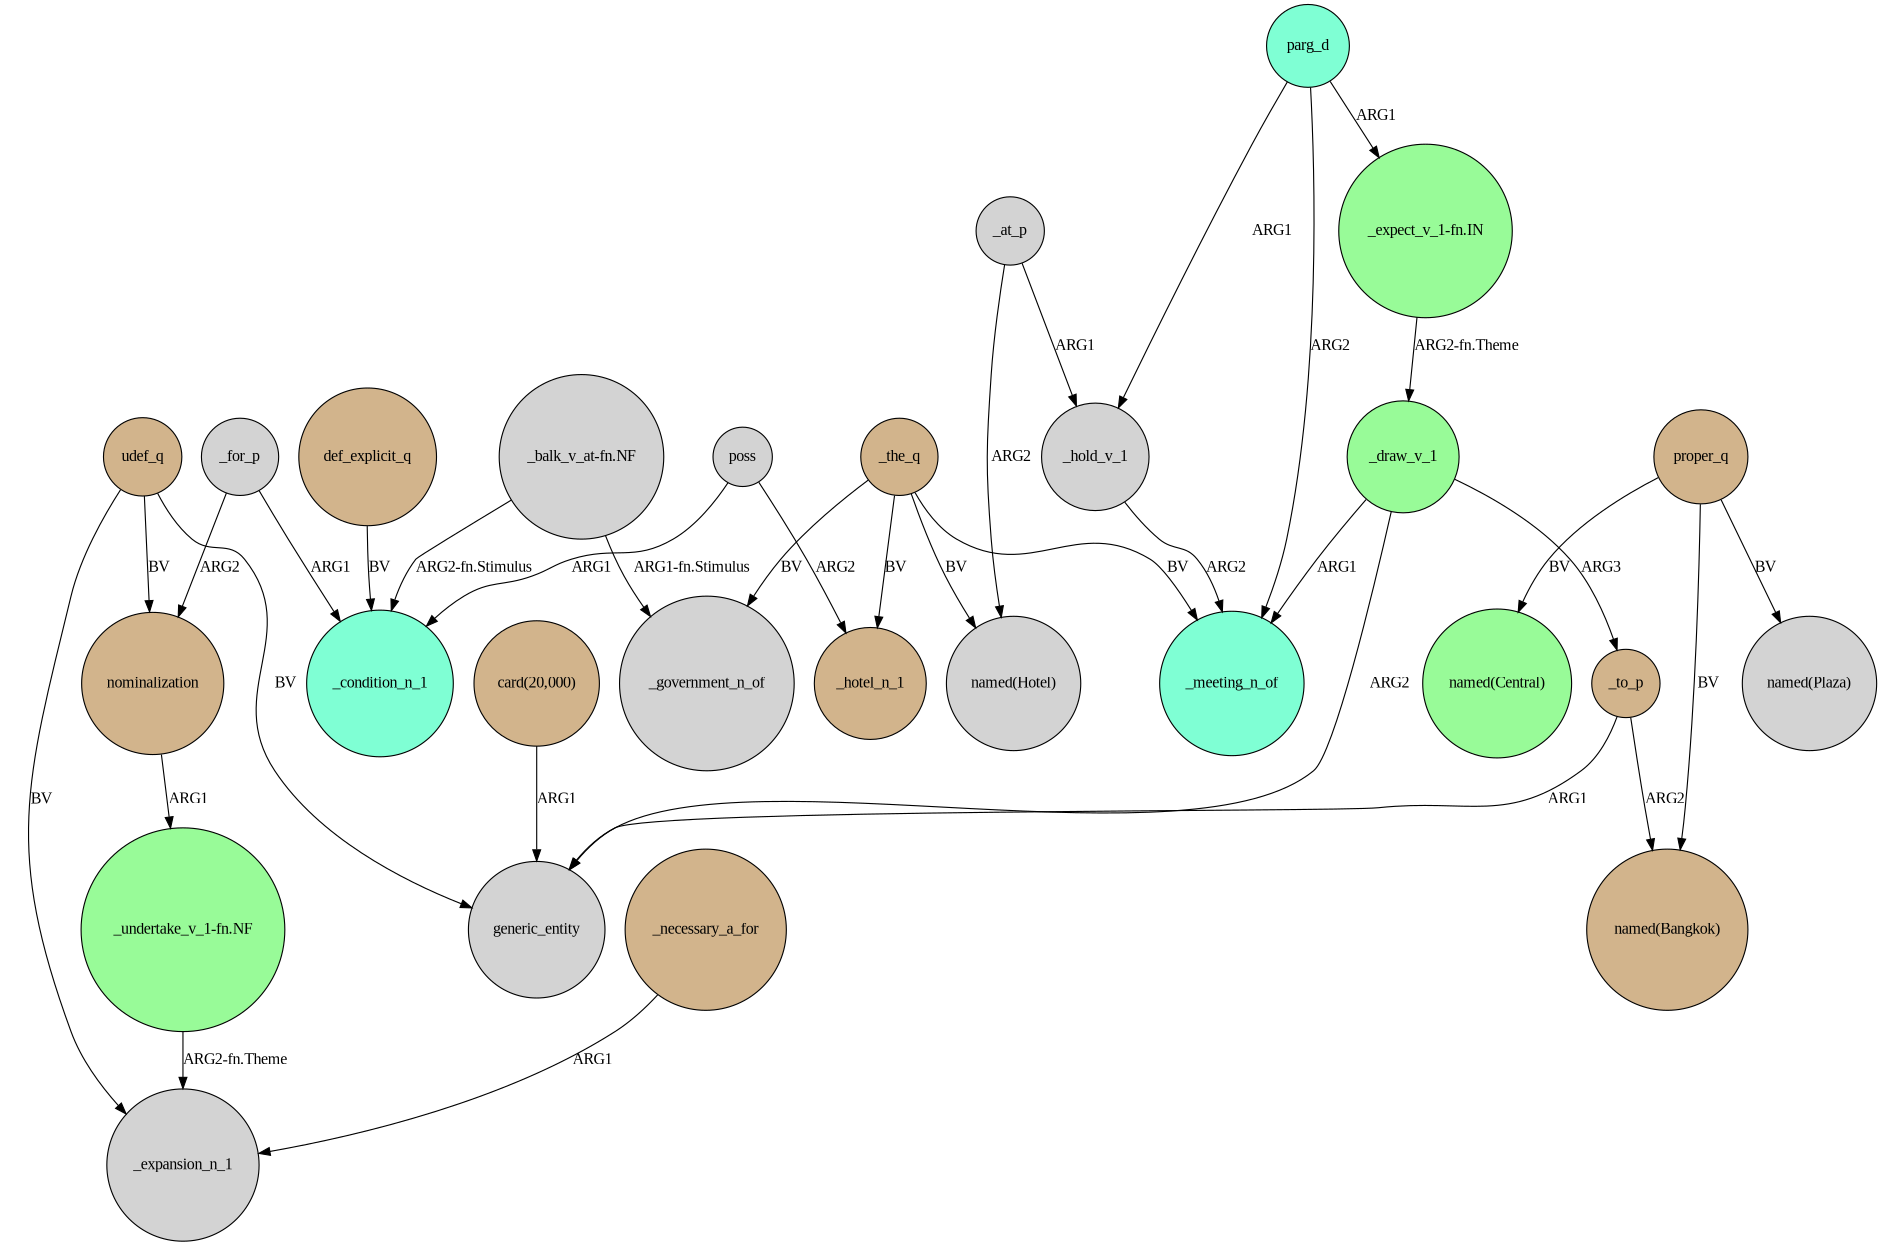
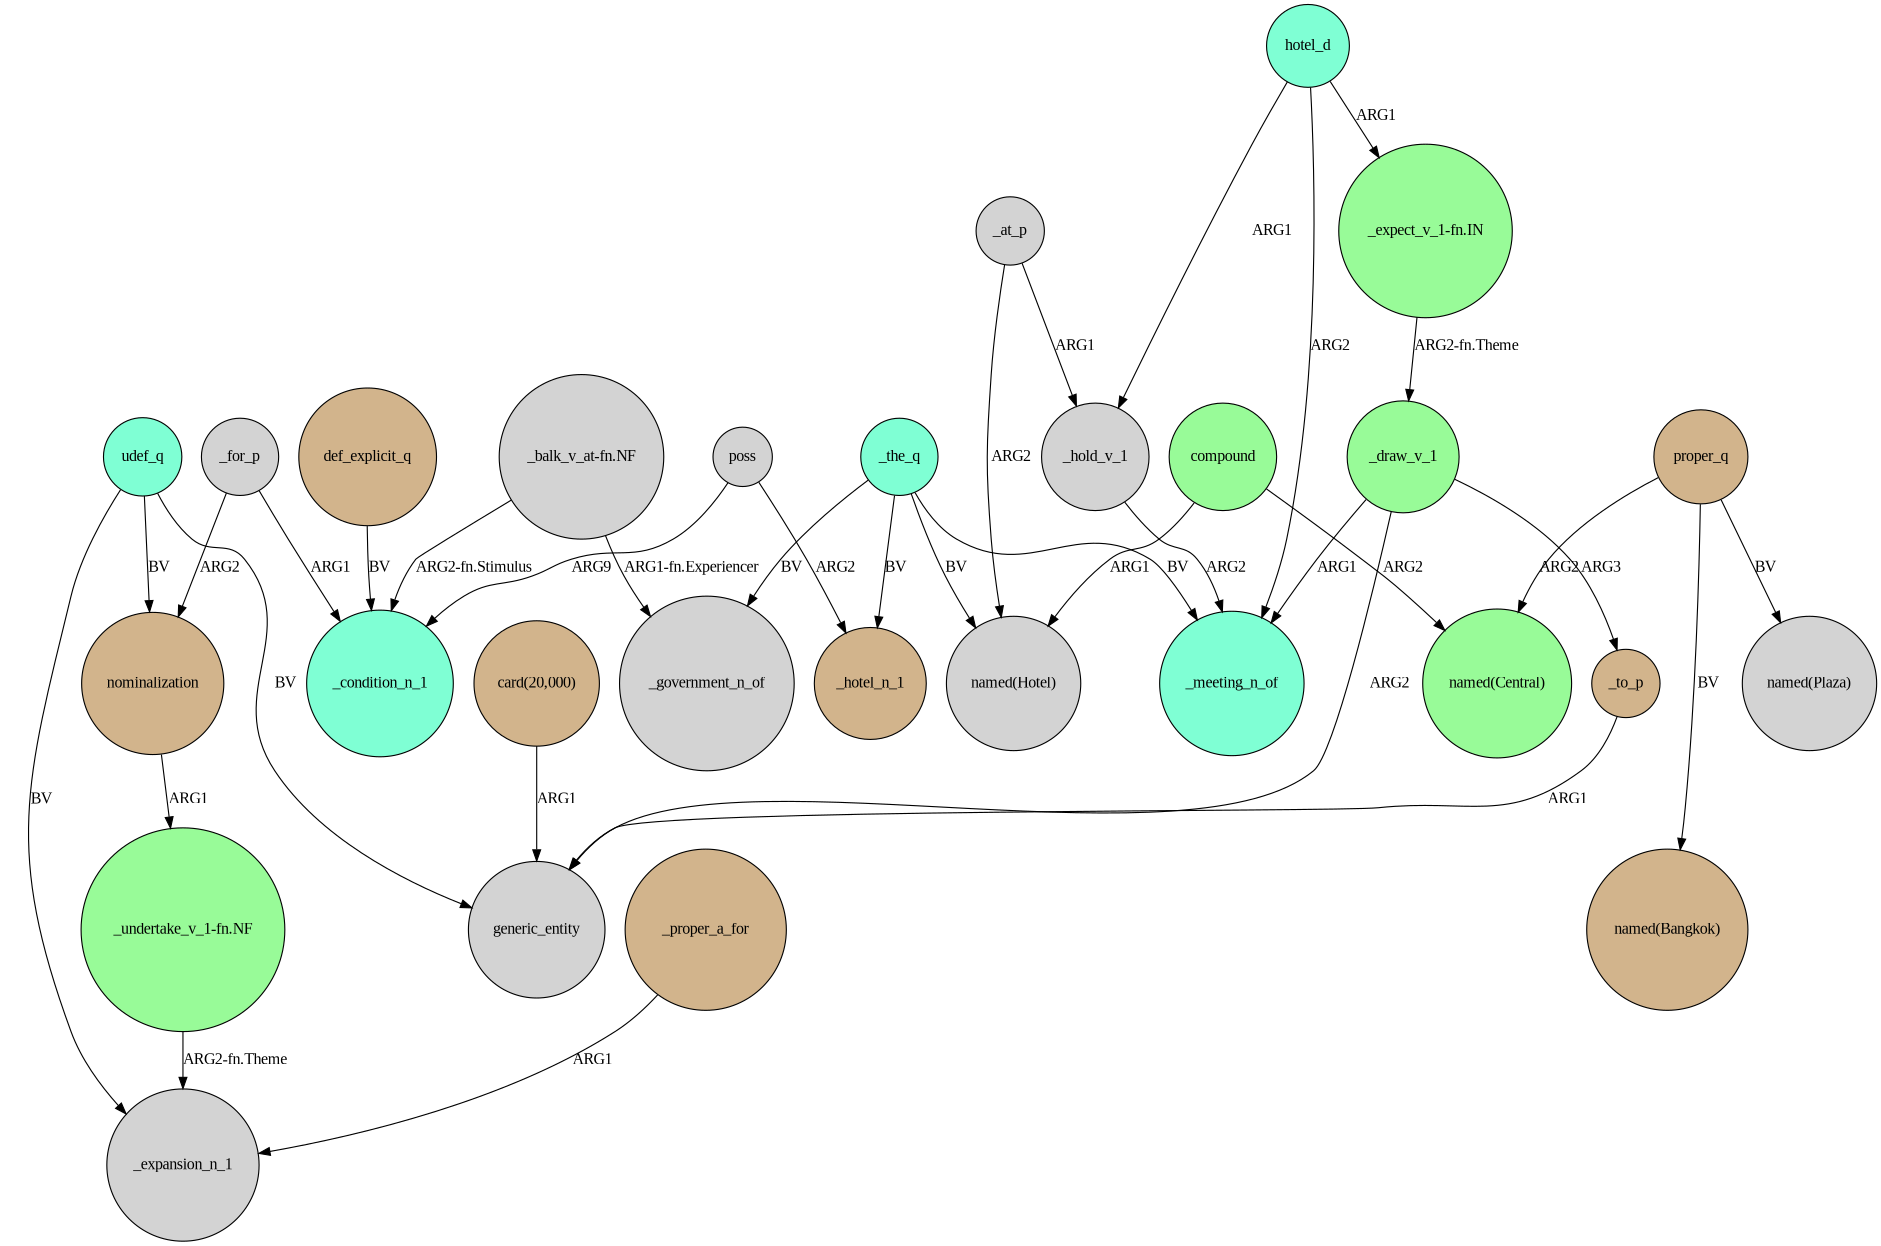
(1308, 46) -> (1308, 46)
(143, 457) -> (143, 457)
(899, 457) -> (899, 457)
none -> (1223, 457)
(592, 568) -> (592, 568)
(692, 568) -> (692, 568)
(1559, 568) -> (1559, 568)
(1640, 778) -> none
(706, 930) -> (706, 930)
